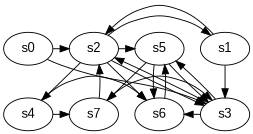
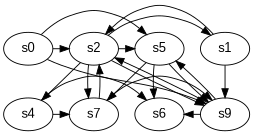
(119, 74) -> (88, 82)
(166, 86) -> (89, 11)
(225, 114) -> (225, 114)
